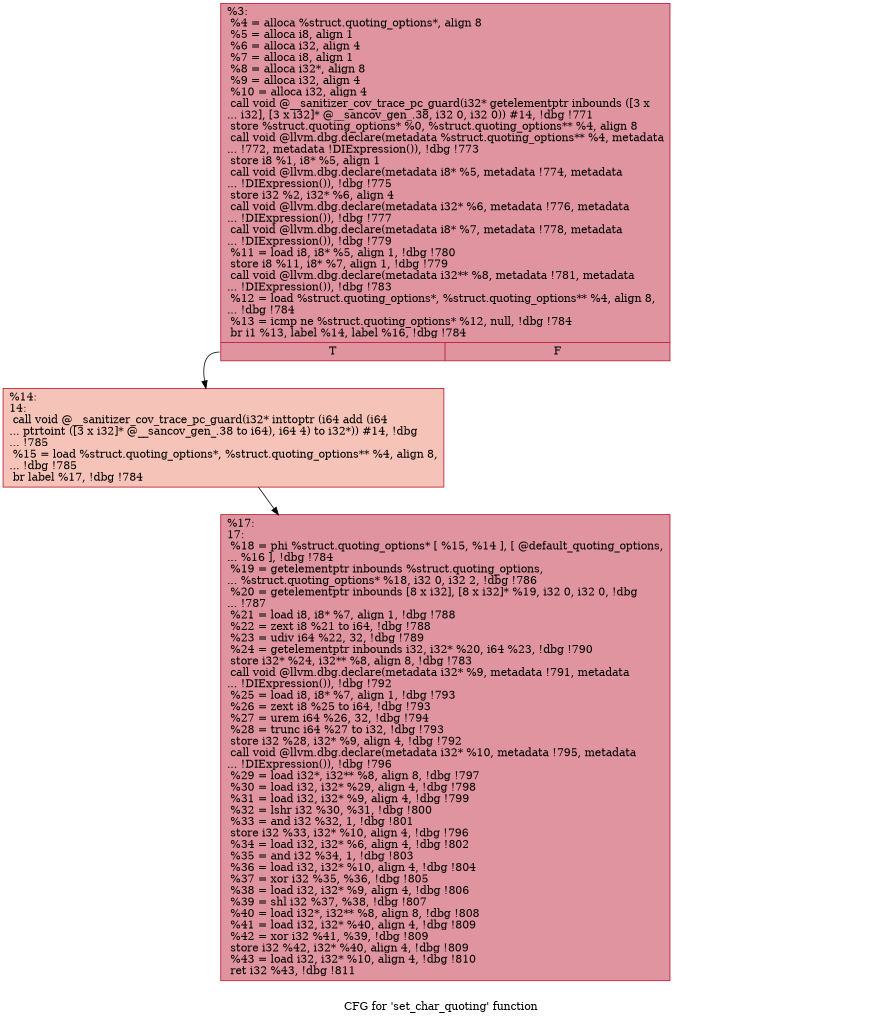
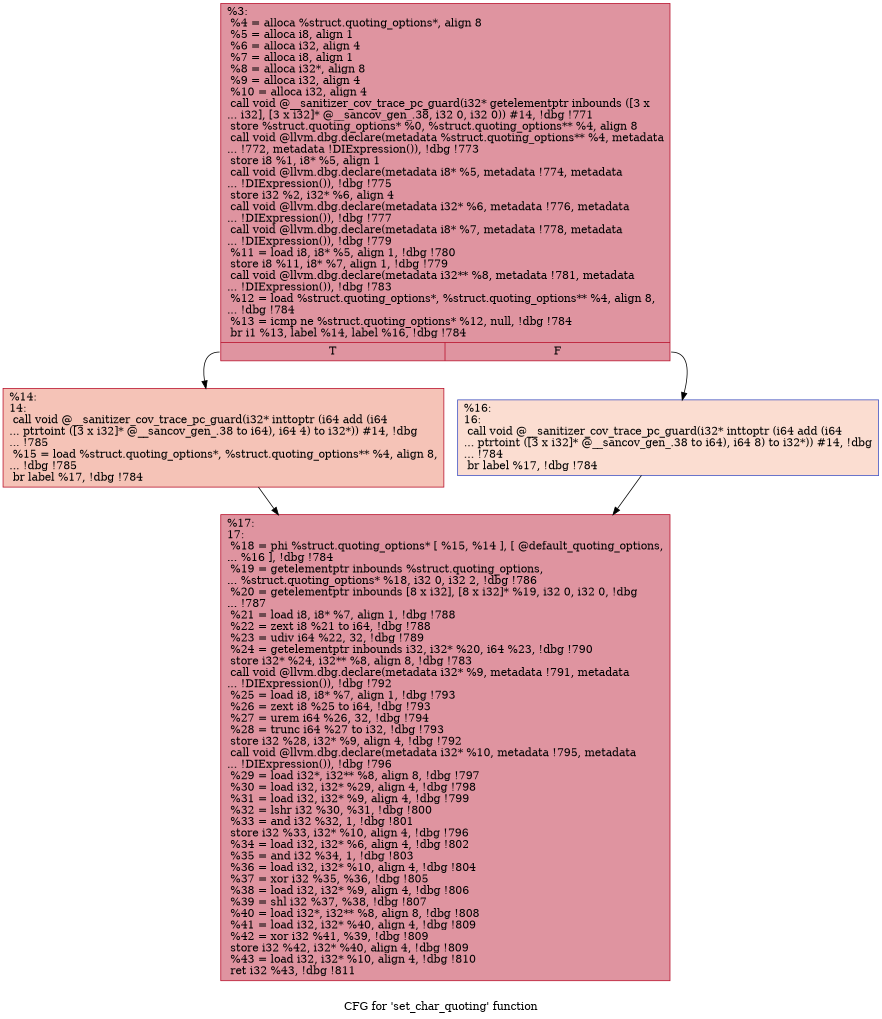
none -> (668, 438)
